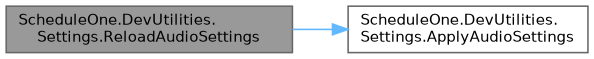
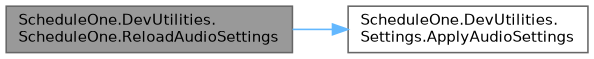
(149, 29) -> (149, 29)
